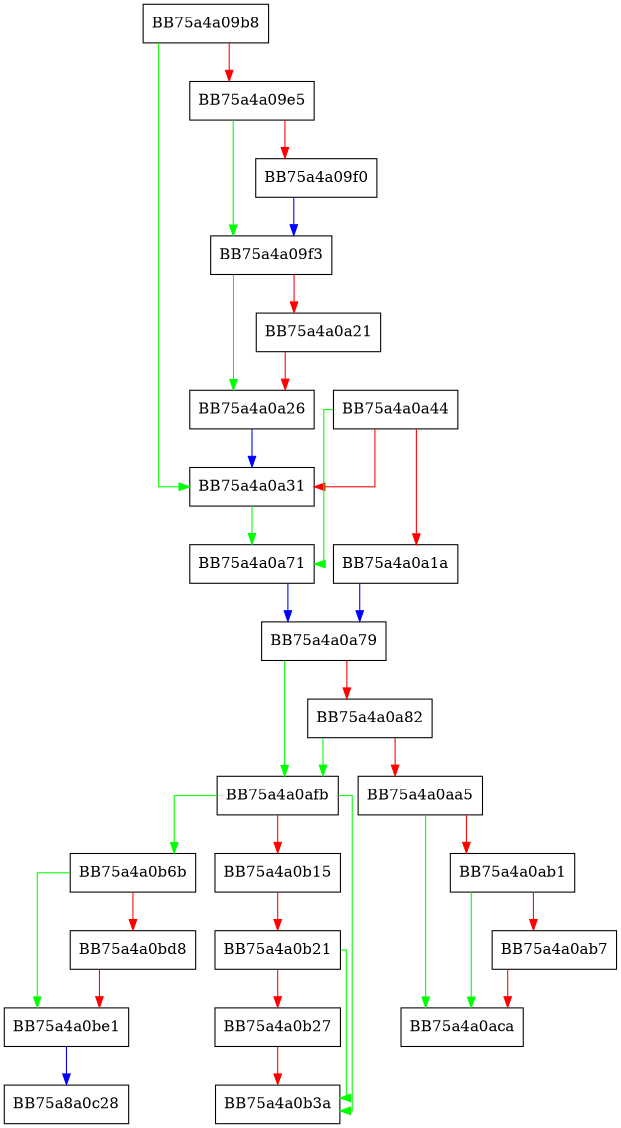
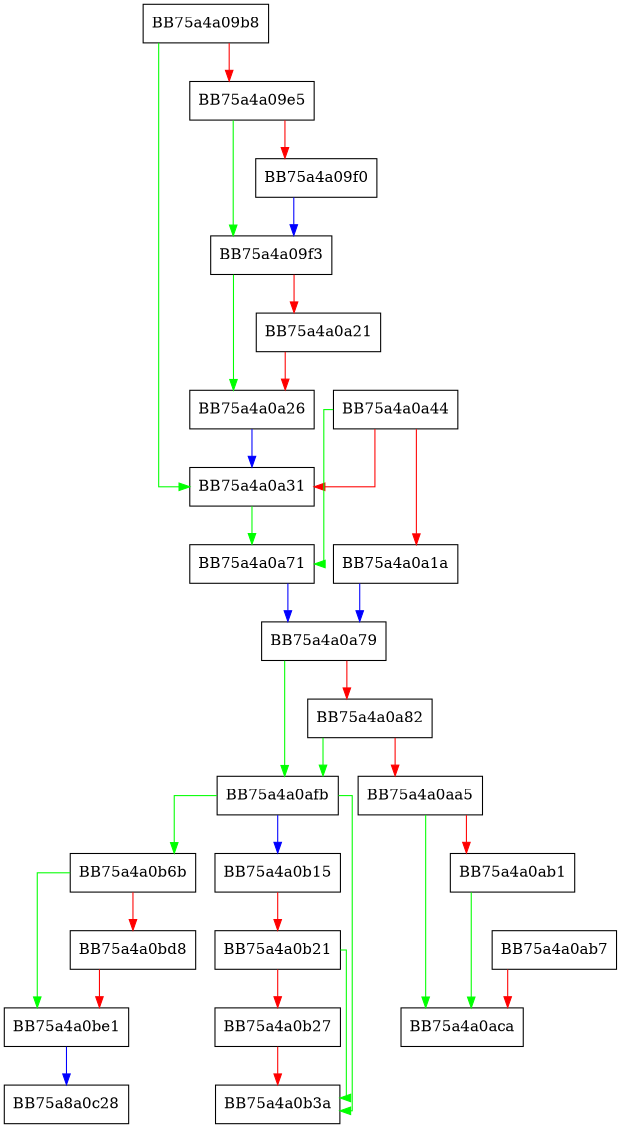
(278, 829) -> (278, 829)
(533, 906) -> none
